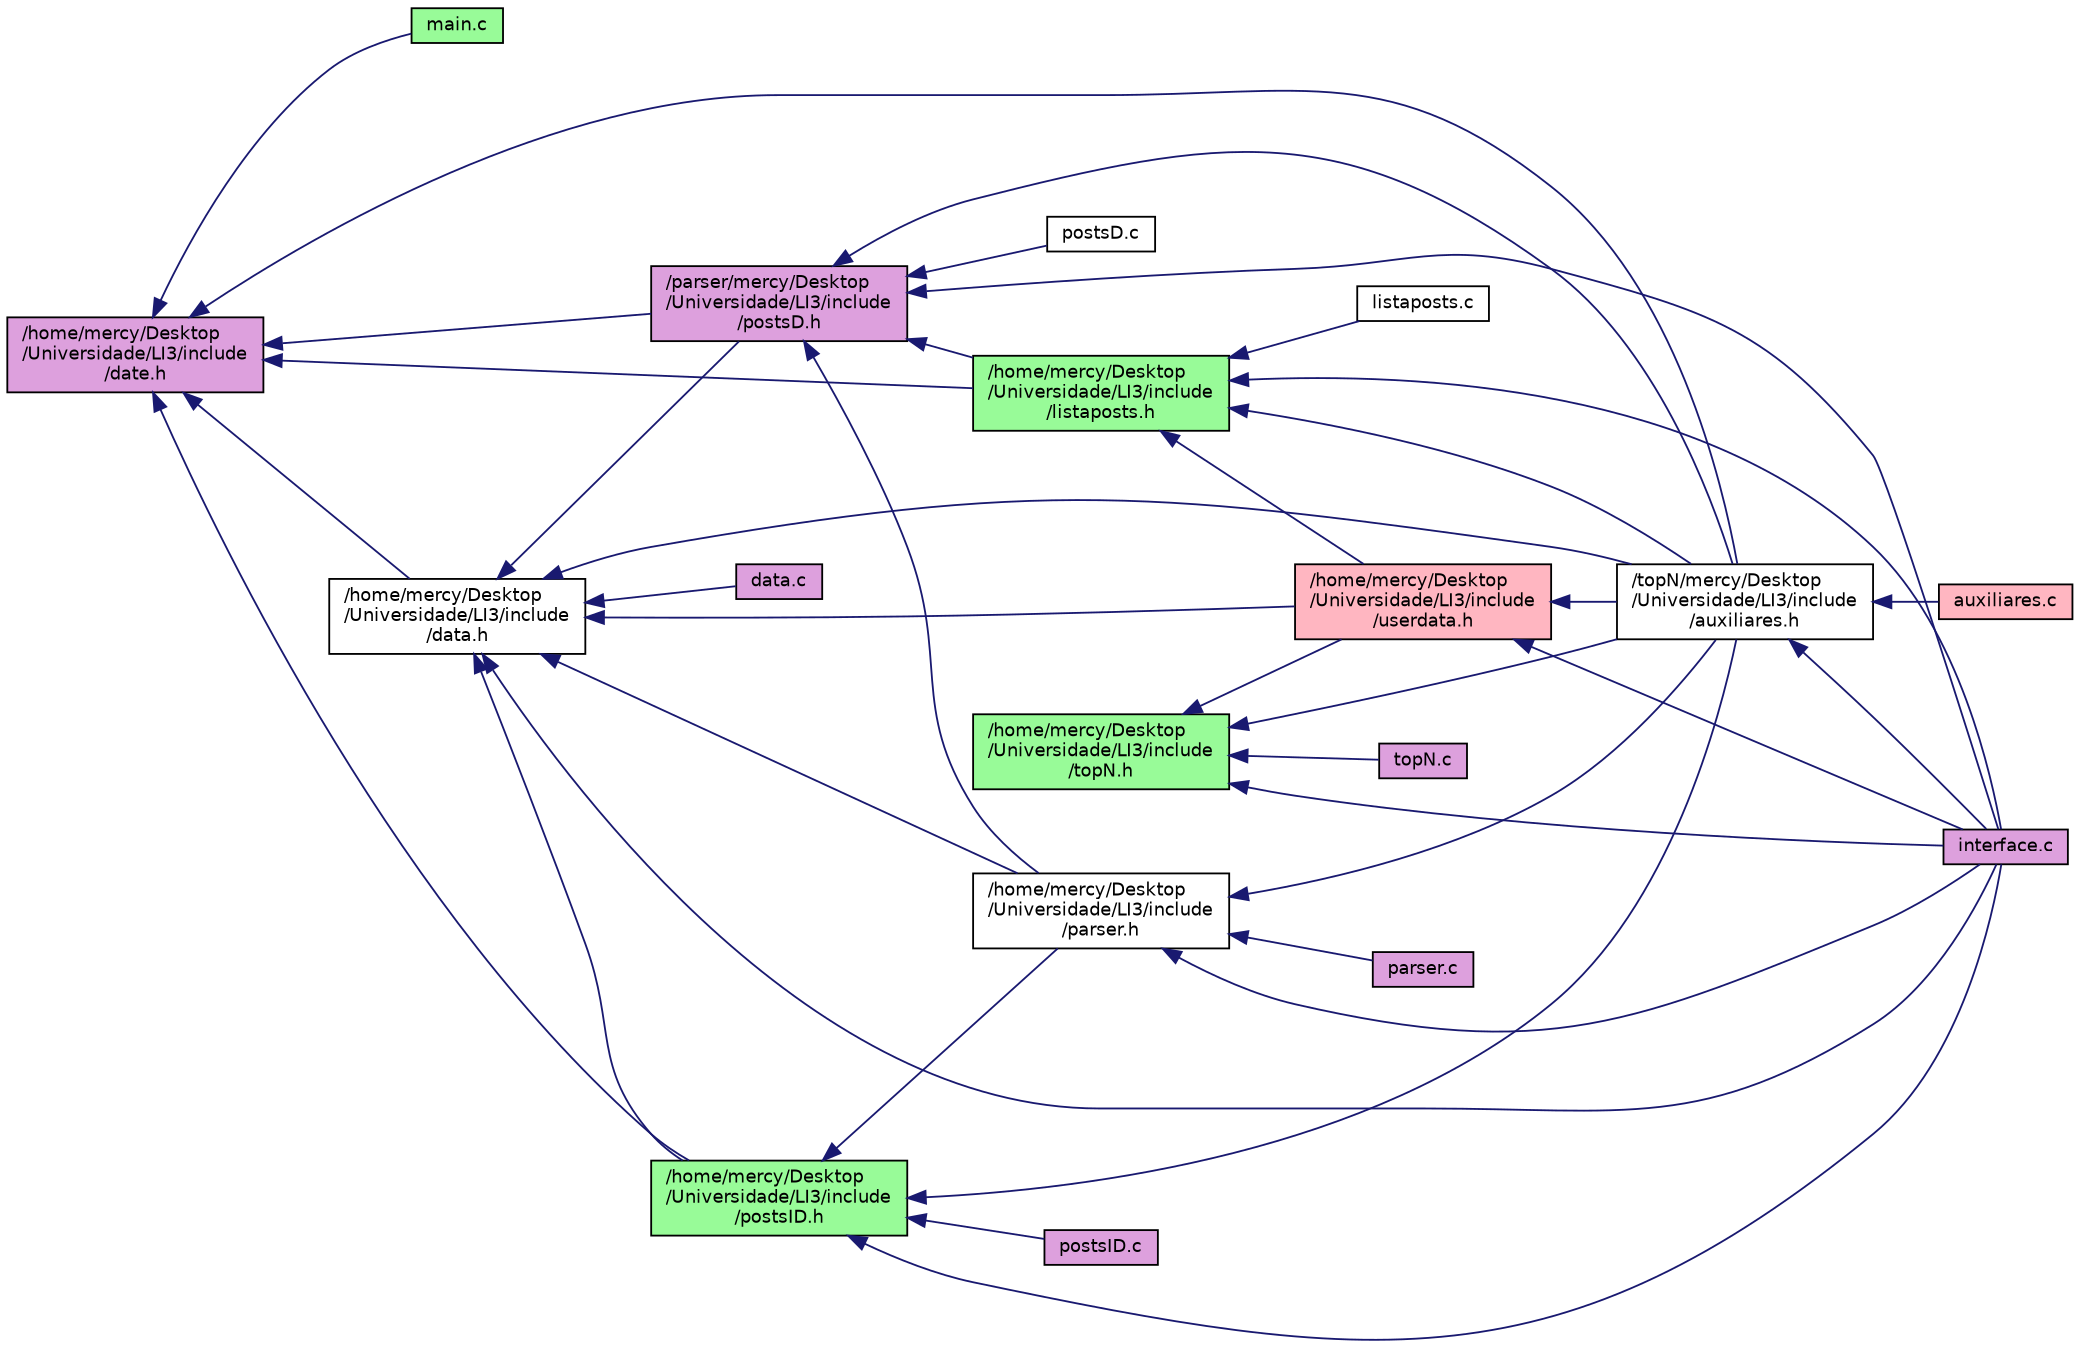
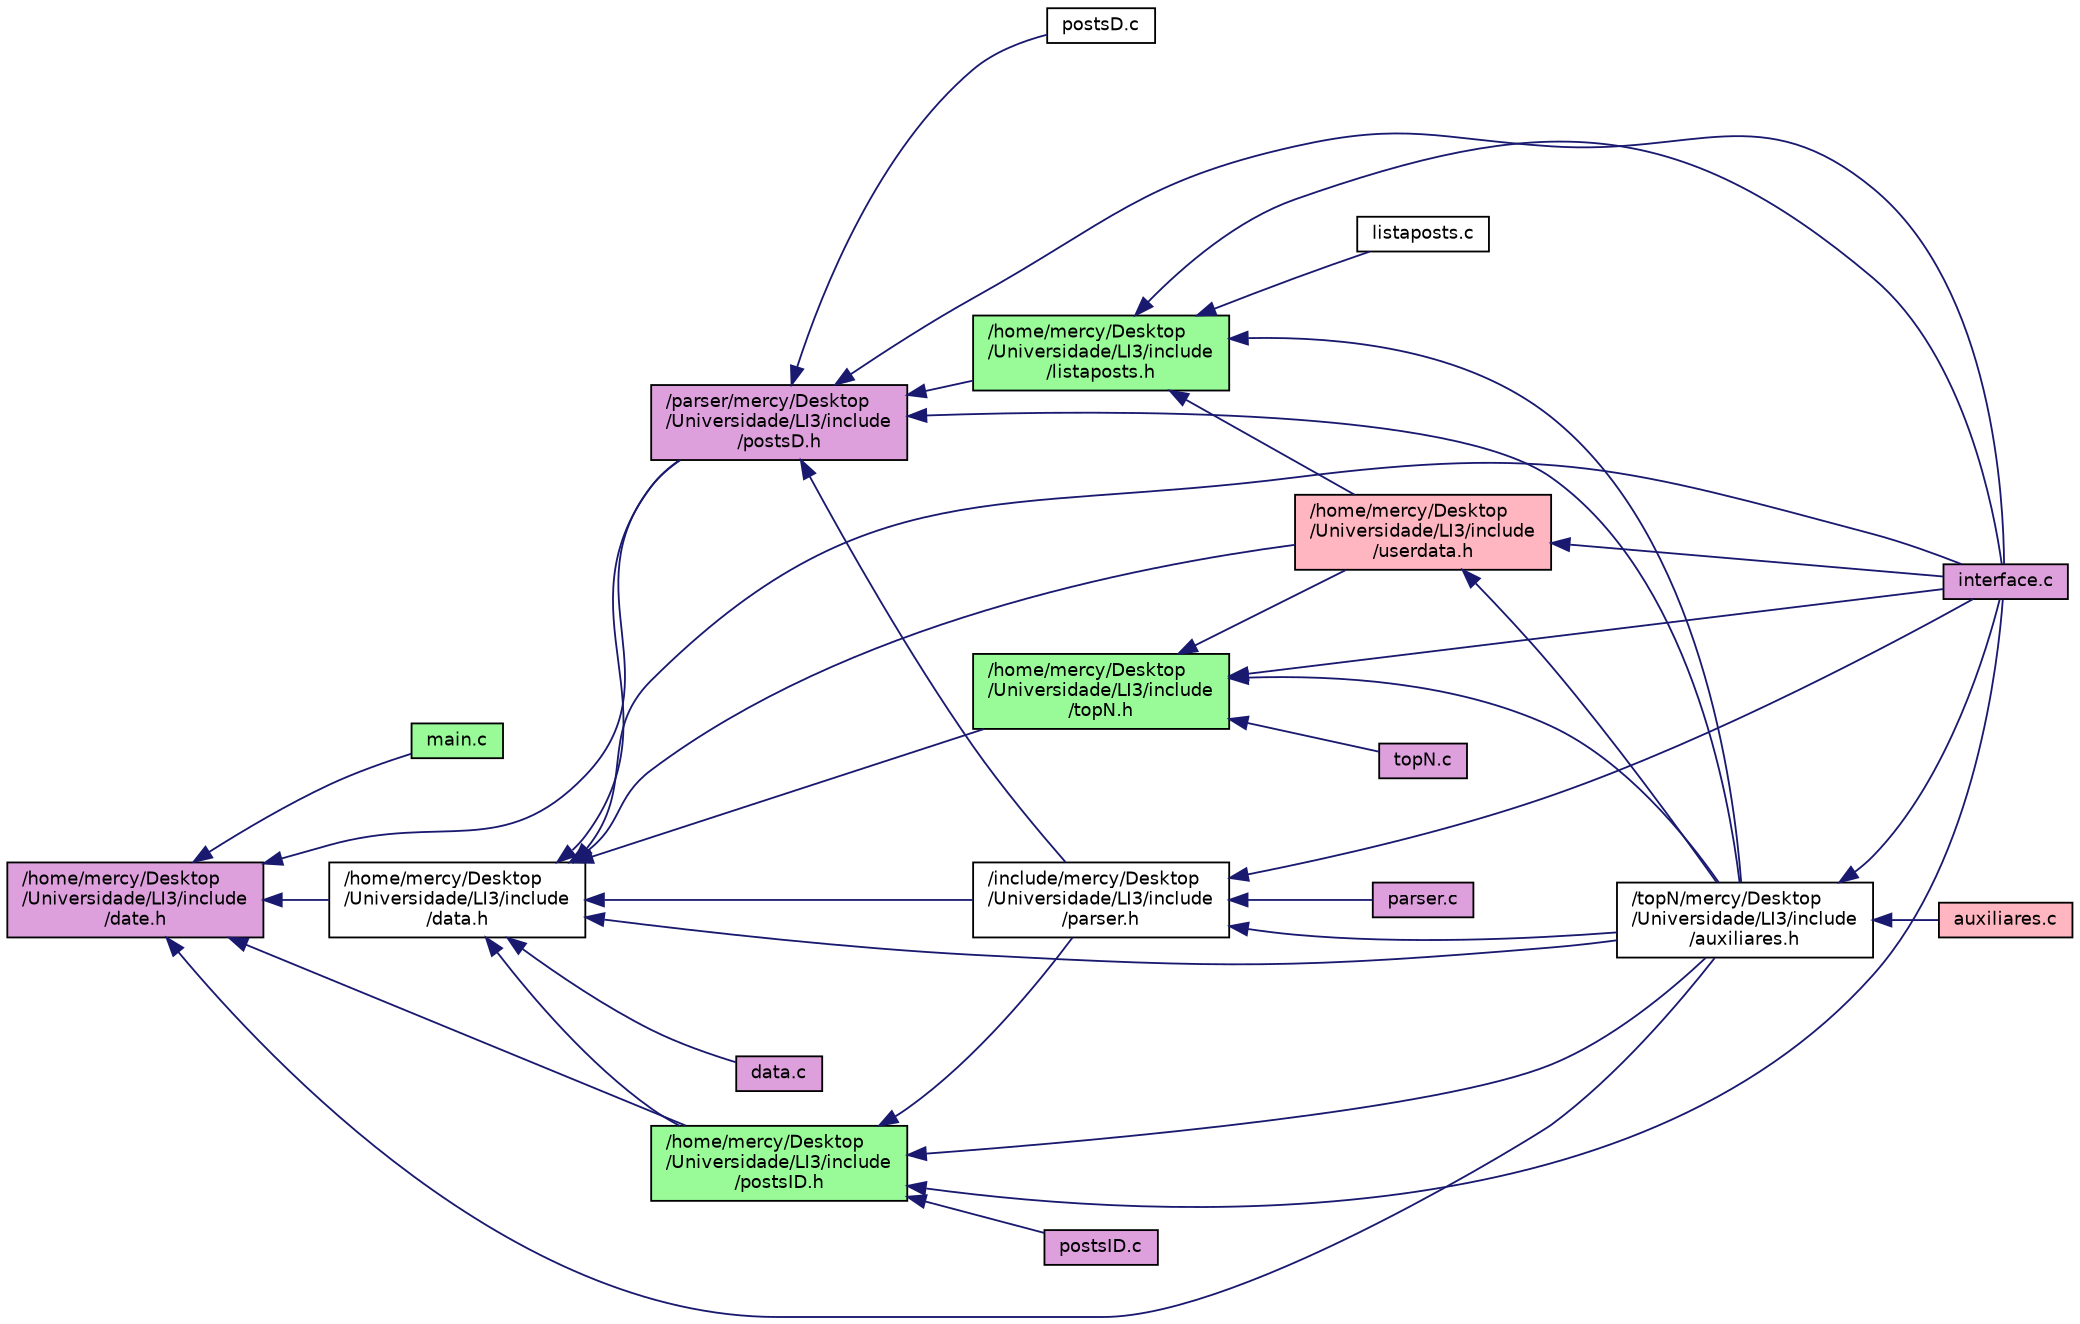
(627, 374) -> none
none -> (788, 793)
(1101, 911) -> (1101, 900)
